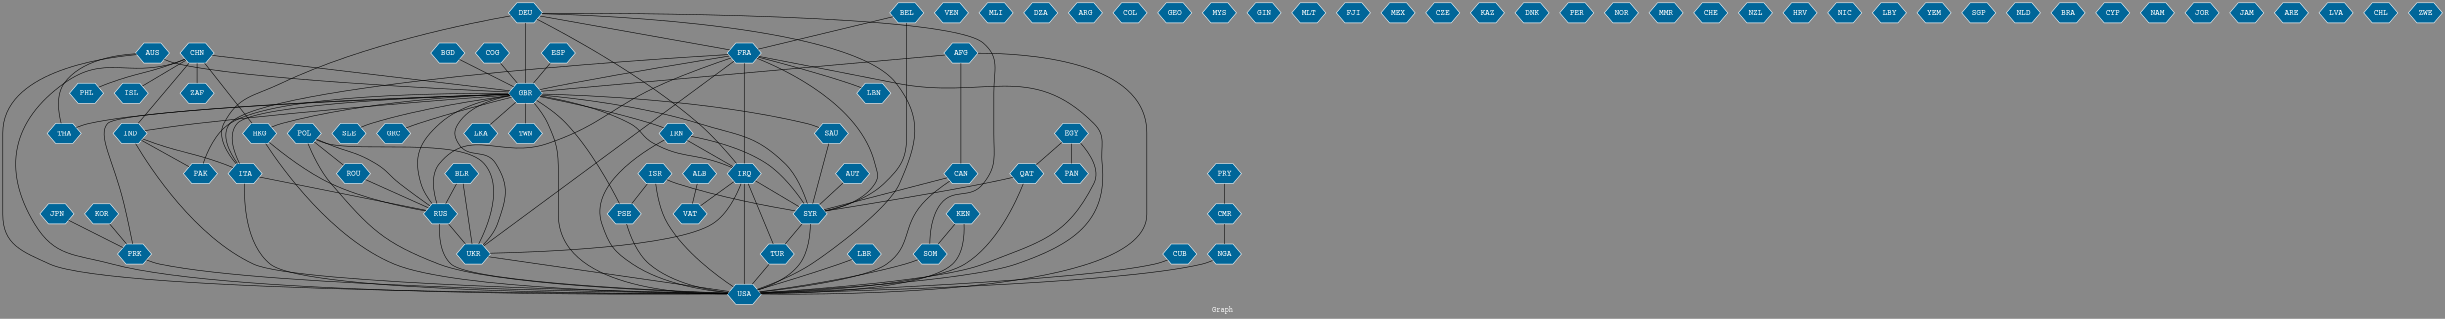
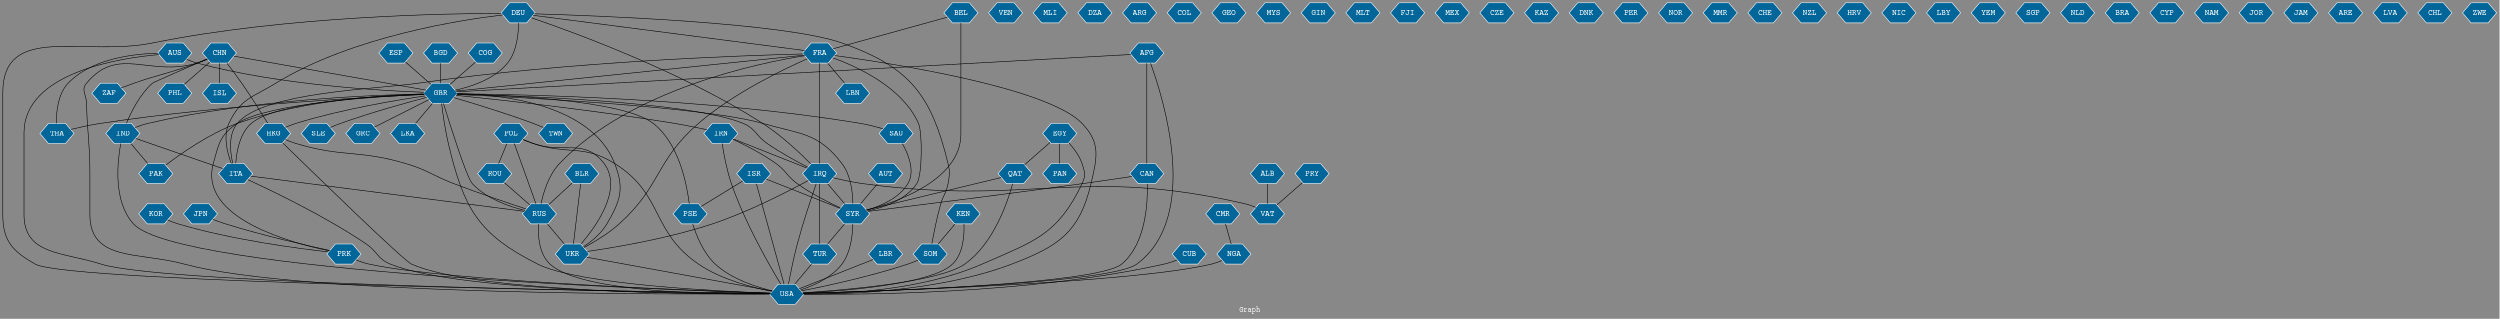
(1224, 194) -> (1290, 194)
